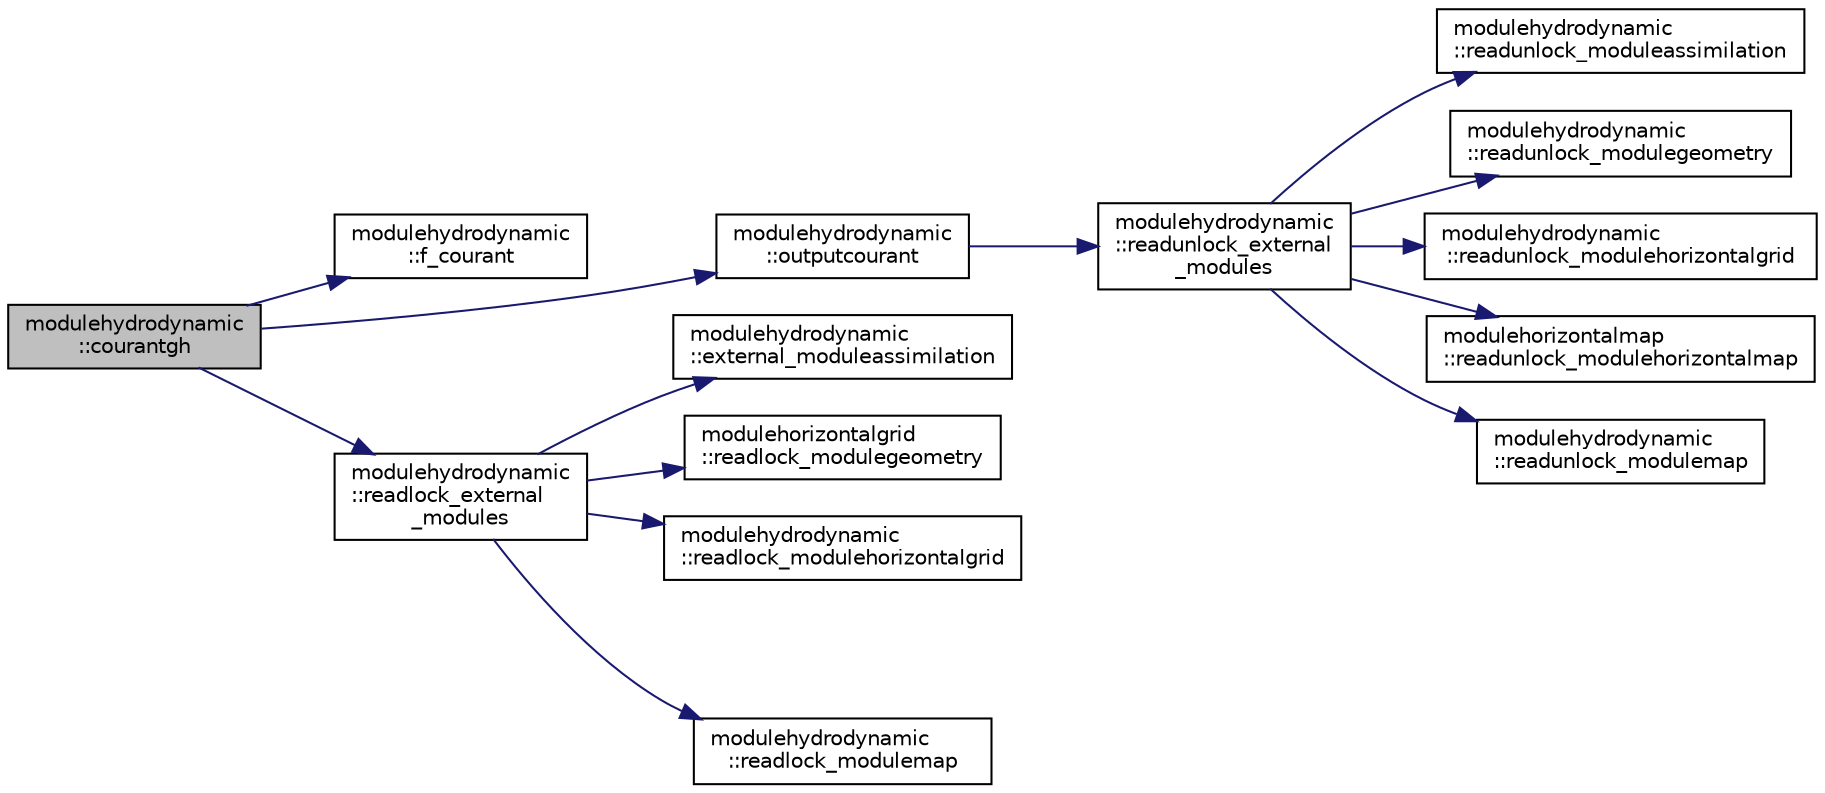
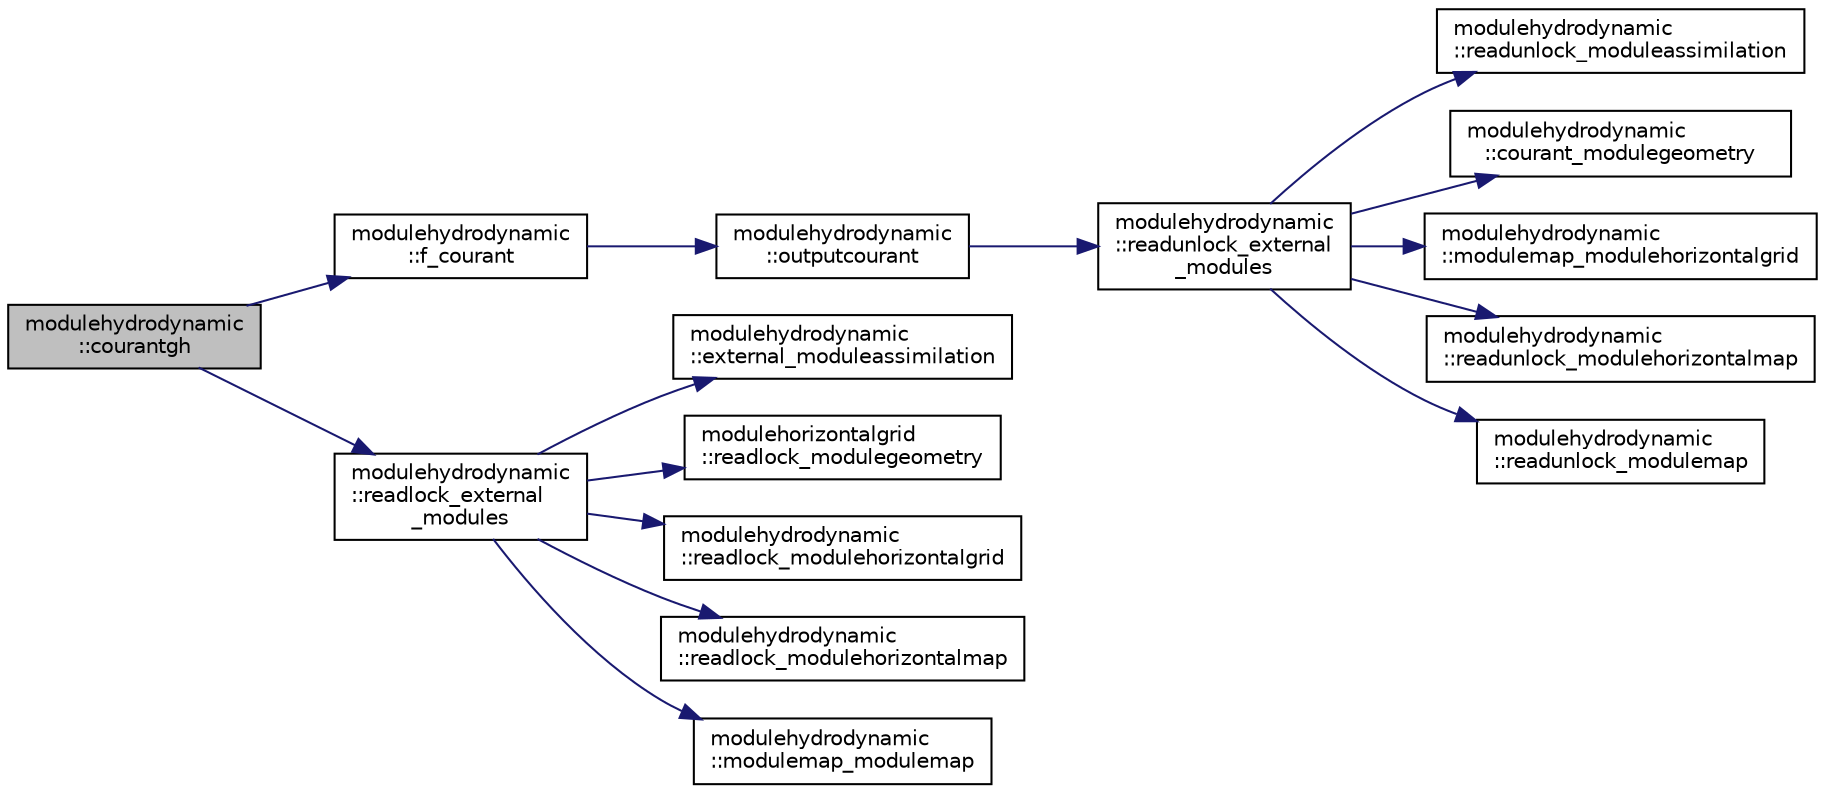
(1621, 144) -> (1621, 144)
(1621, 246) -> (1621, 246)
(479, 309) -> (641, 246)
(1621, 349) -> (1621, 349)
none -> (843, 649)
(843, 751) -> (843, 751)
